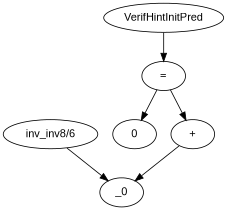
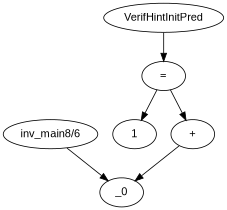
(51, 134) -> (51, 134)
(135, 134) -> (135, 134)
